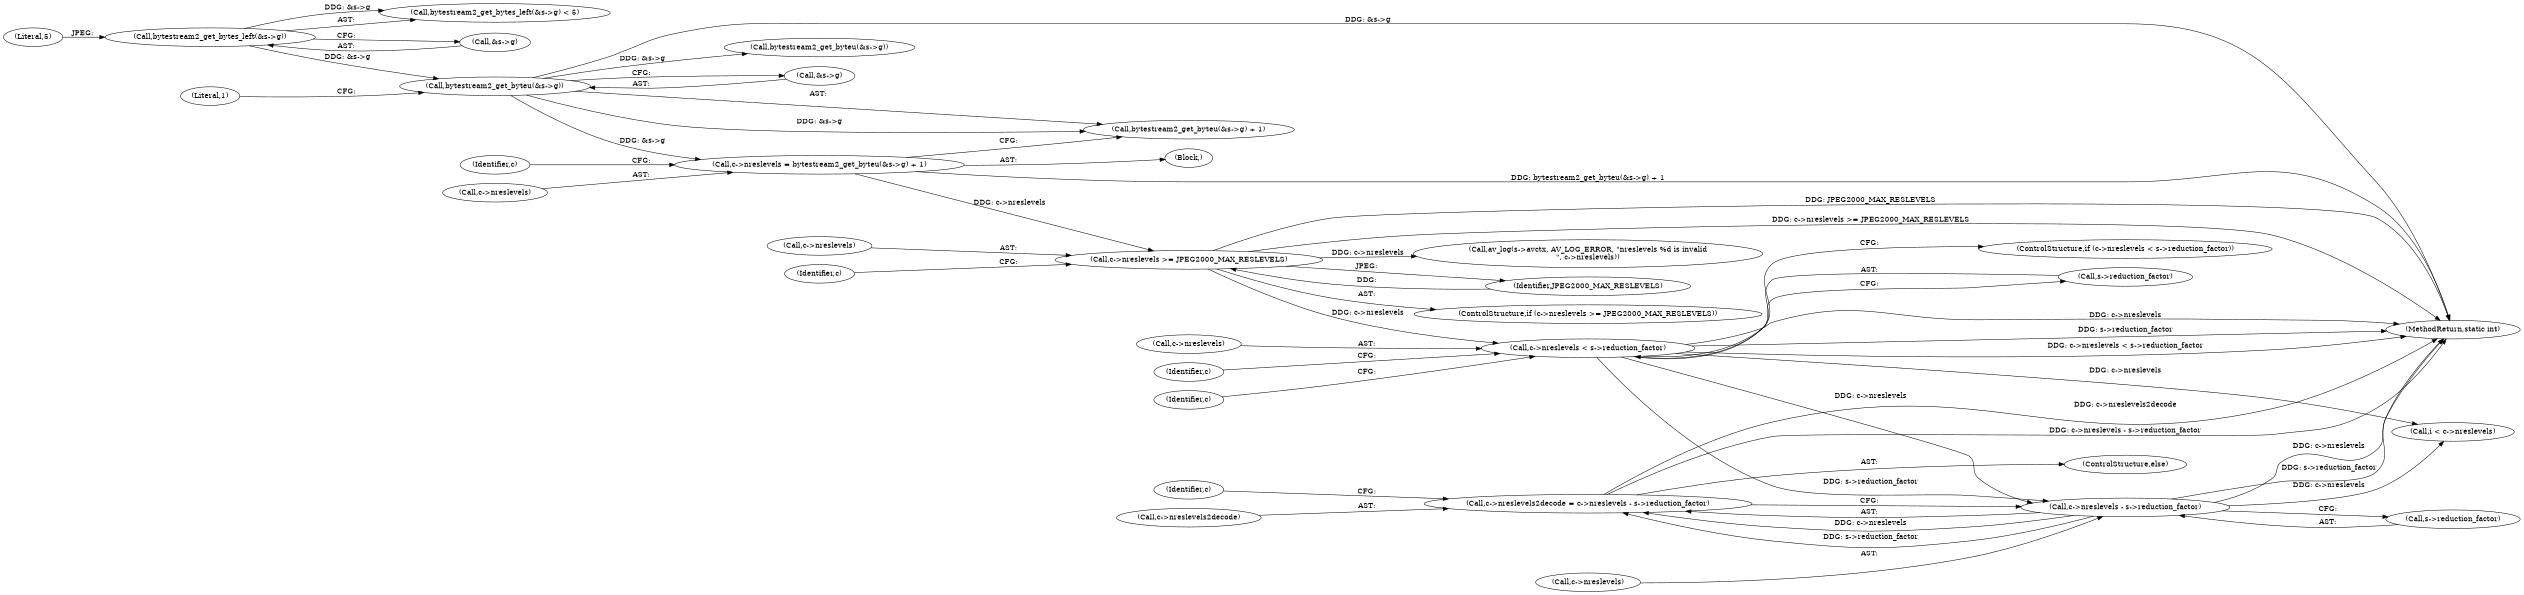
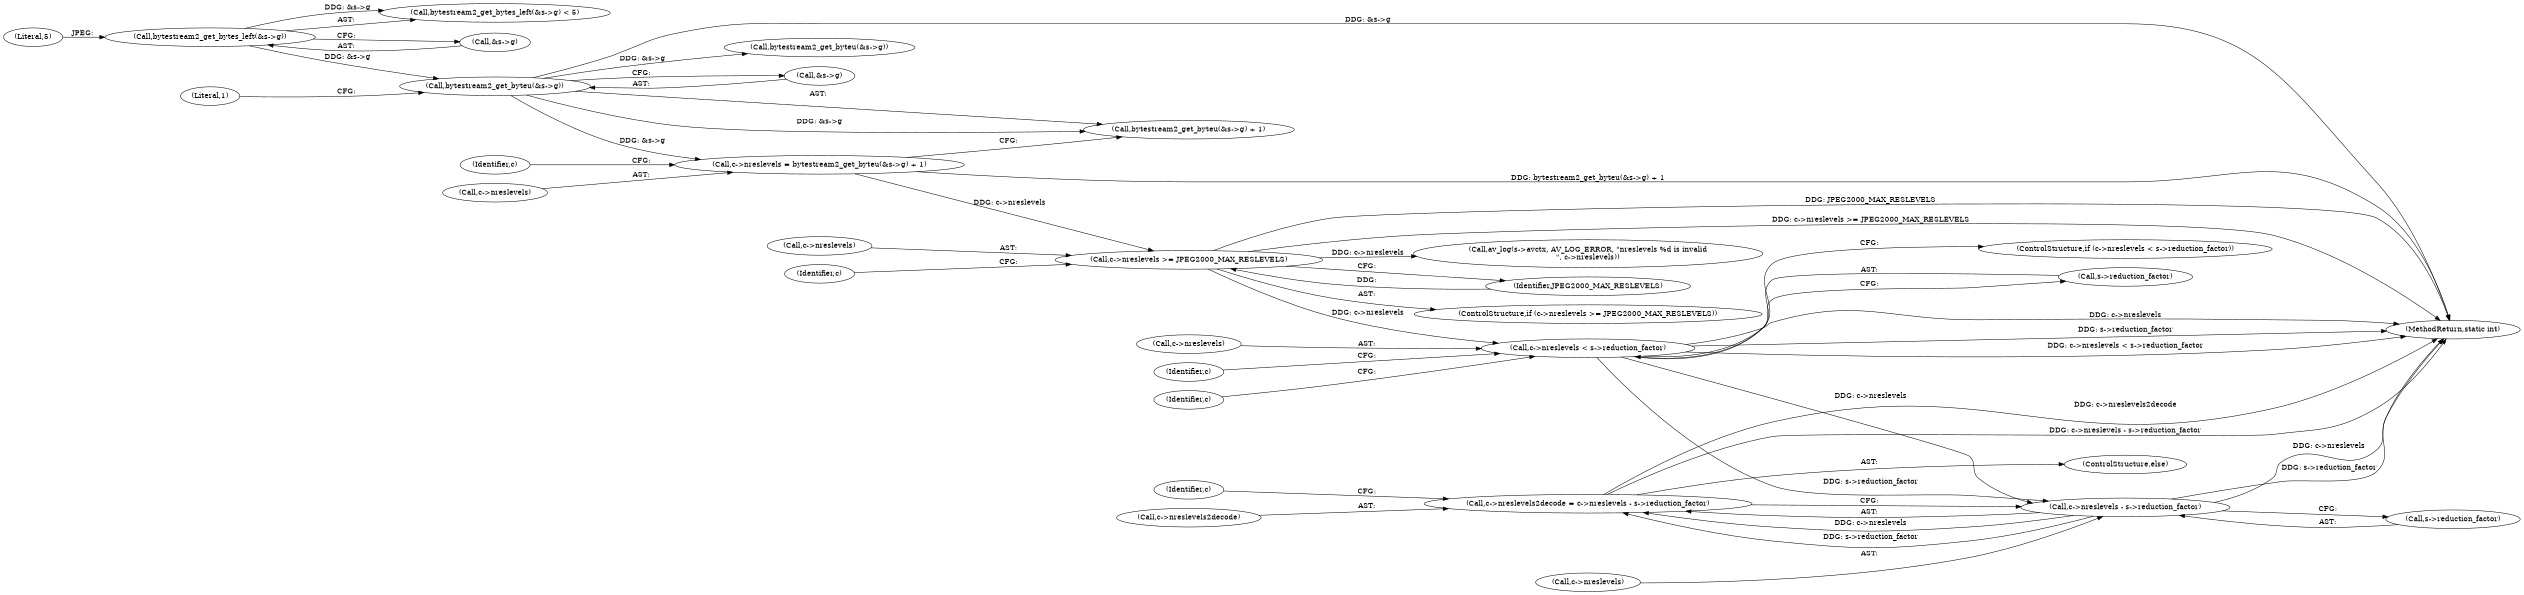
(1189, 158) -> none
(1368, 266) -> (1368, 266)
(2453, 432) -> none
